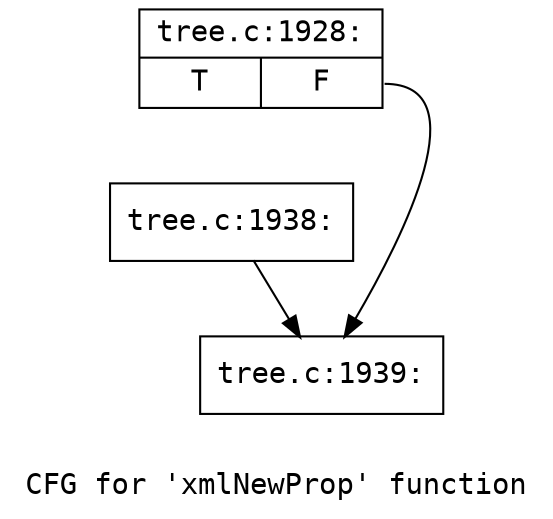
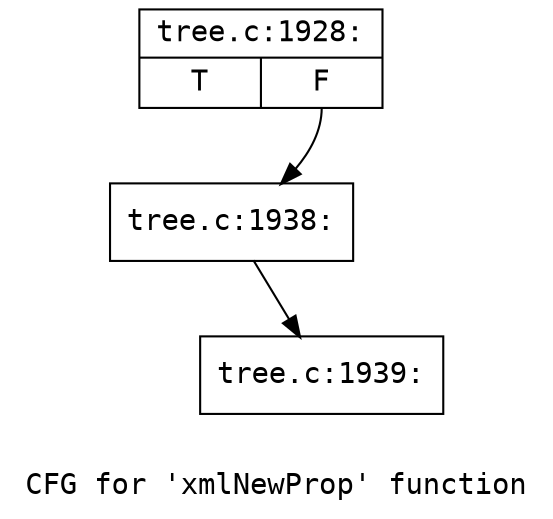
(416, 194) -> (314, 141)
